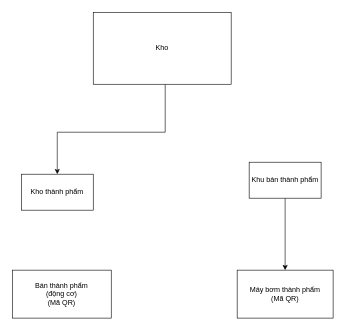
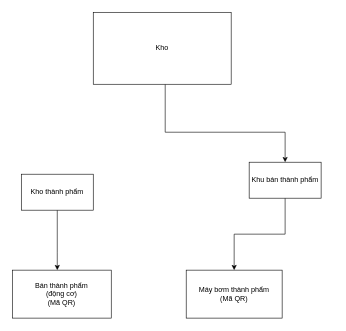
(57, 132) -> none
none -> (284, 132)
none -> (57, 264)
(285, 294) -> (234, 294)
